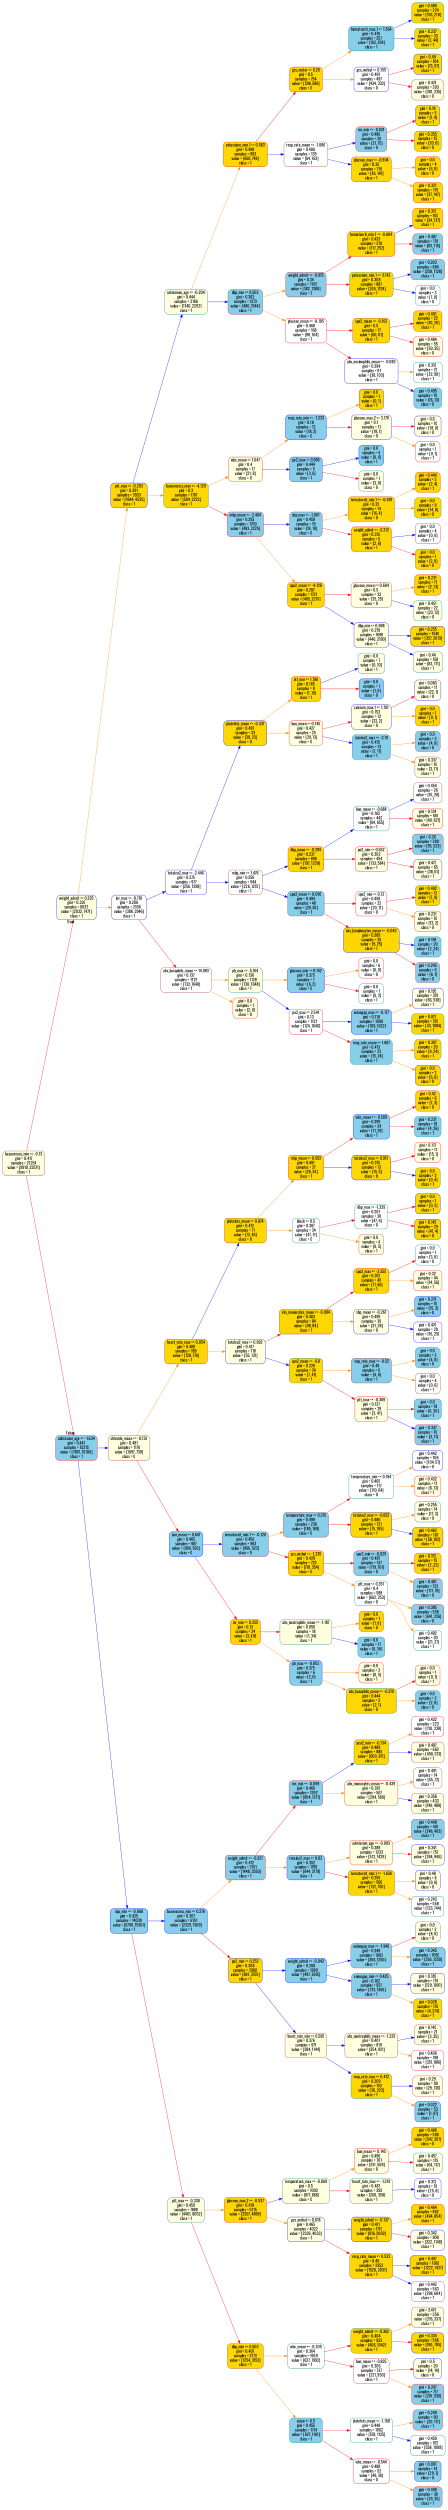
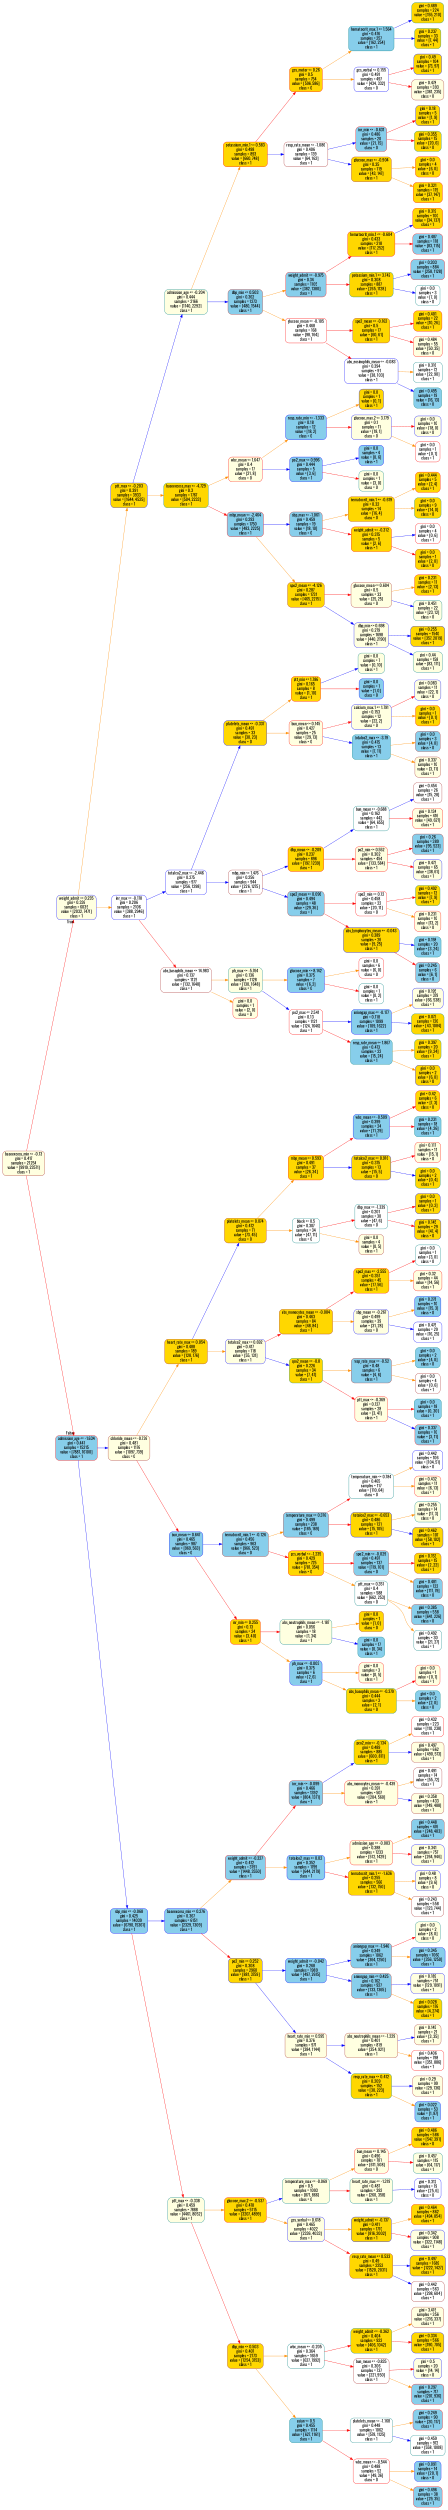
(428, 1906) -> (428, 1906)
